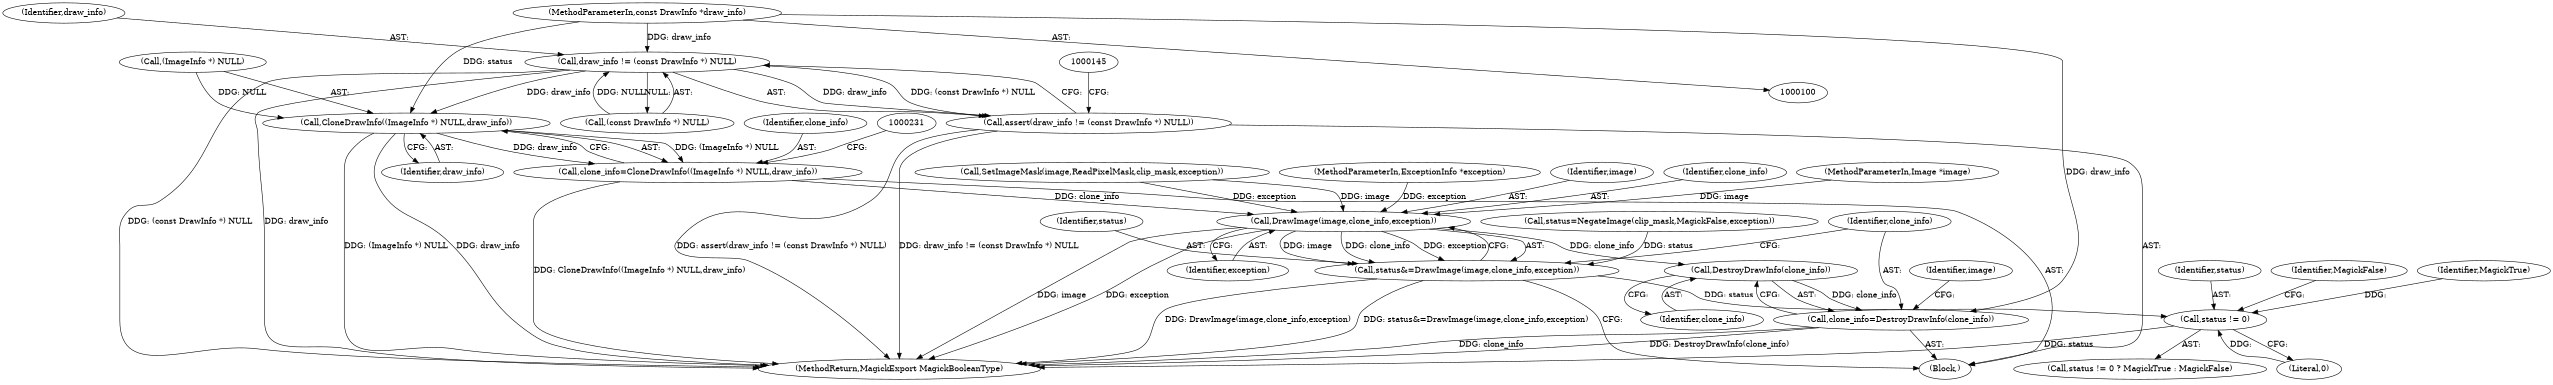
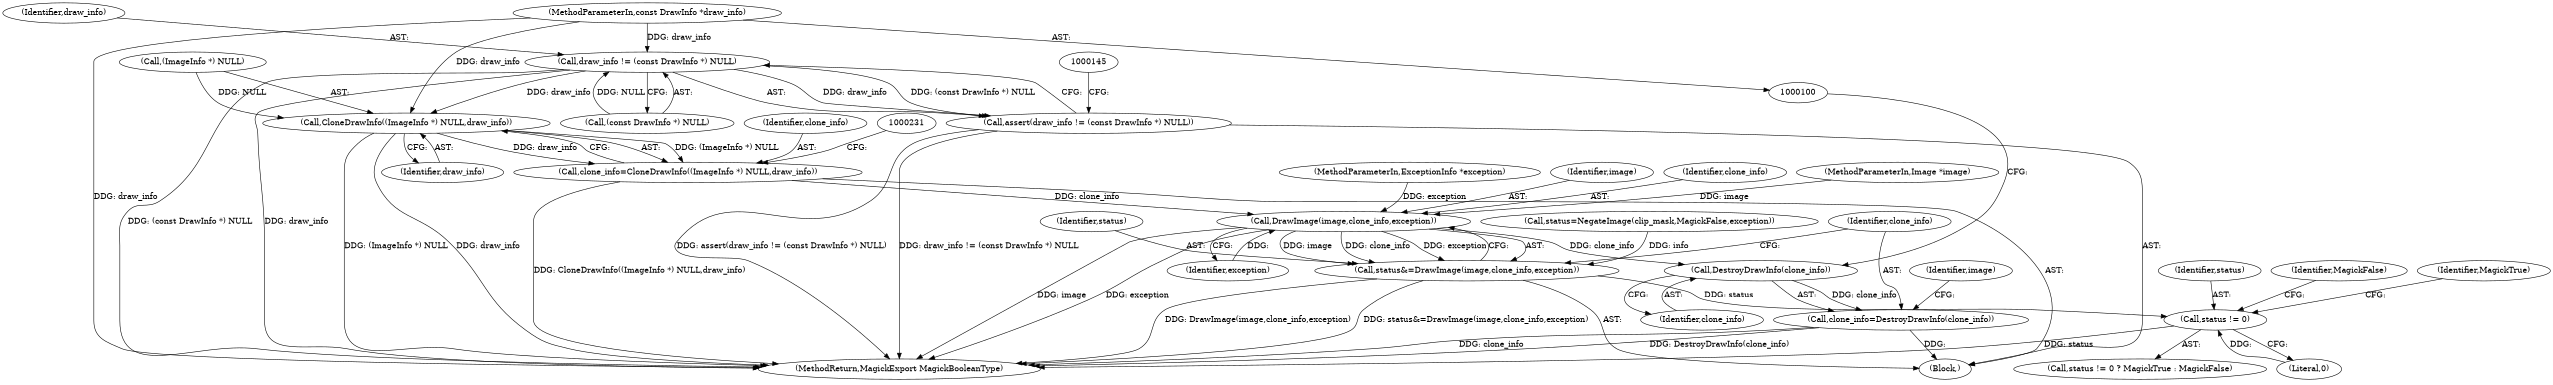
(1581, 28) -> (94, 308)
(488, 62) -> (488, 62)
(659, 93) -> (659, 93)
(1092, 172) -> none
(1259, 246) -> (1259, 246)
(1669, 246) -> (1669, 246)
(2377, 295) -> (2377, 295)
(1764, 303) -> (2007, 162)
(1614, 320) -> (1614, 320)
(1936, 345) -> (1936, 345)
